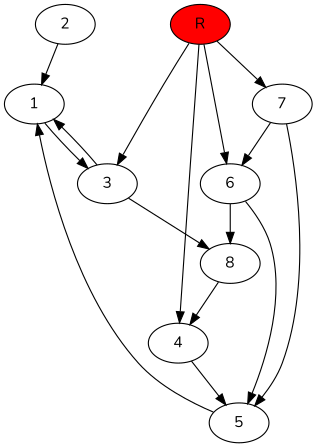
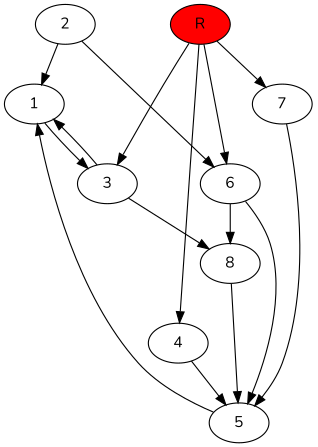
(259, 139) -> (144, 100)
(207, 299) -> (234, 337)
